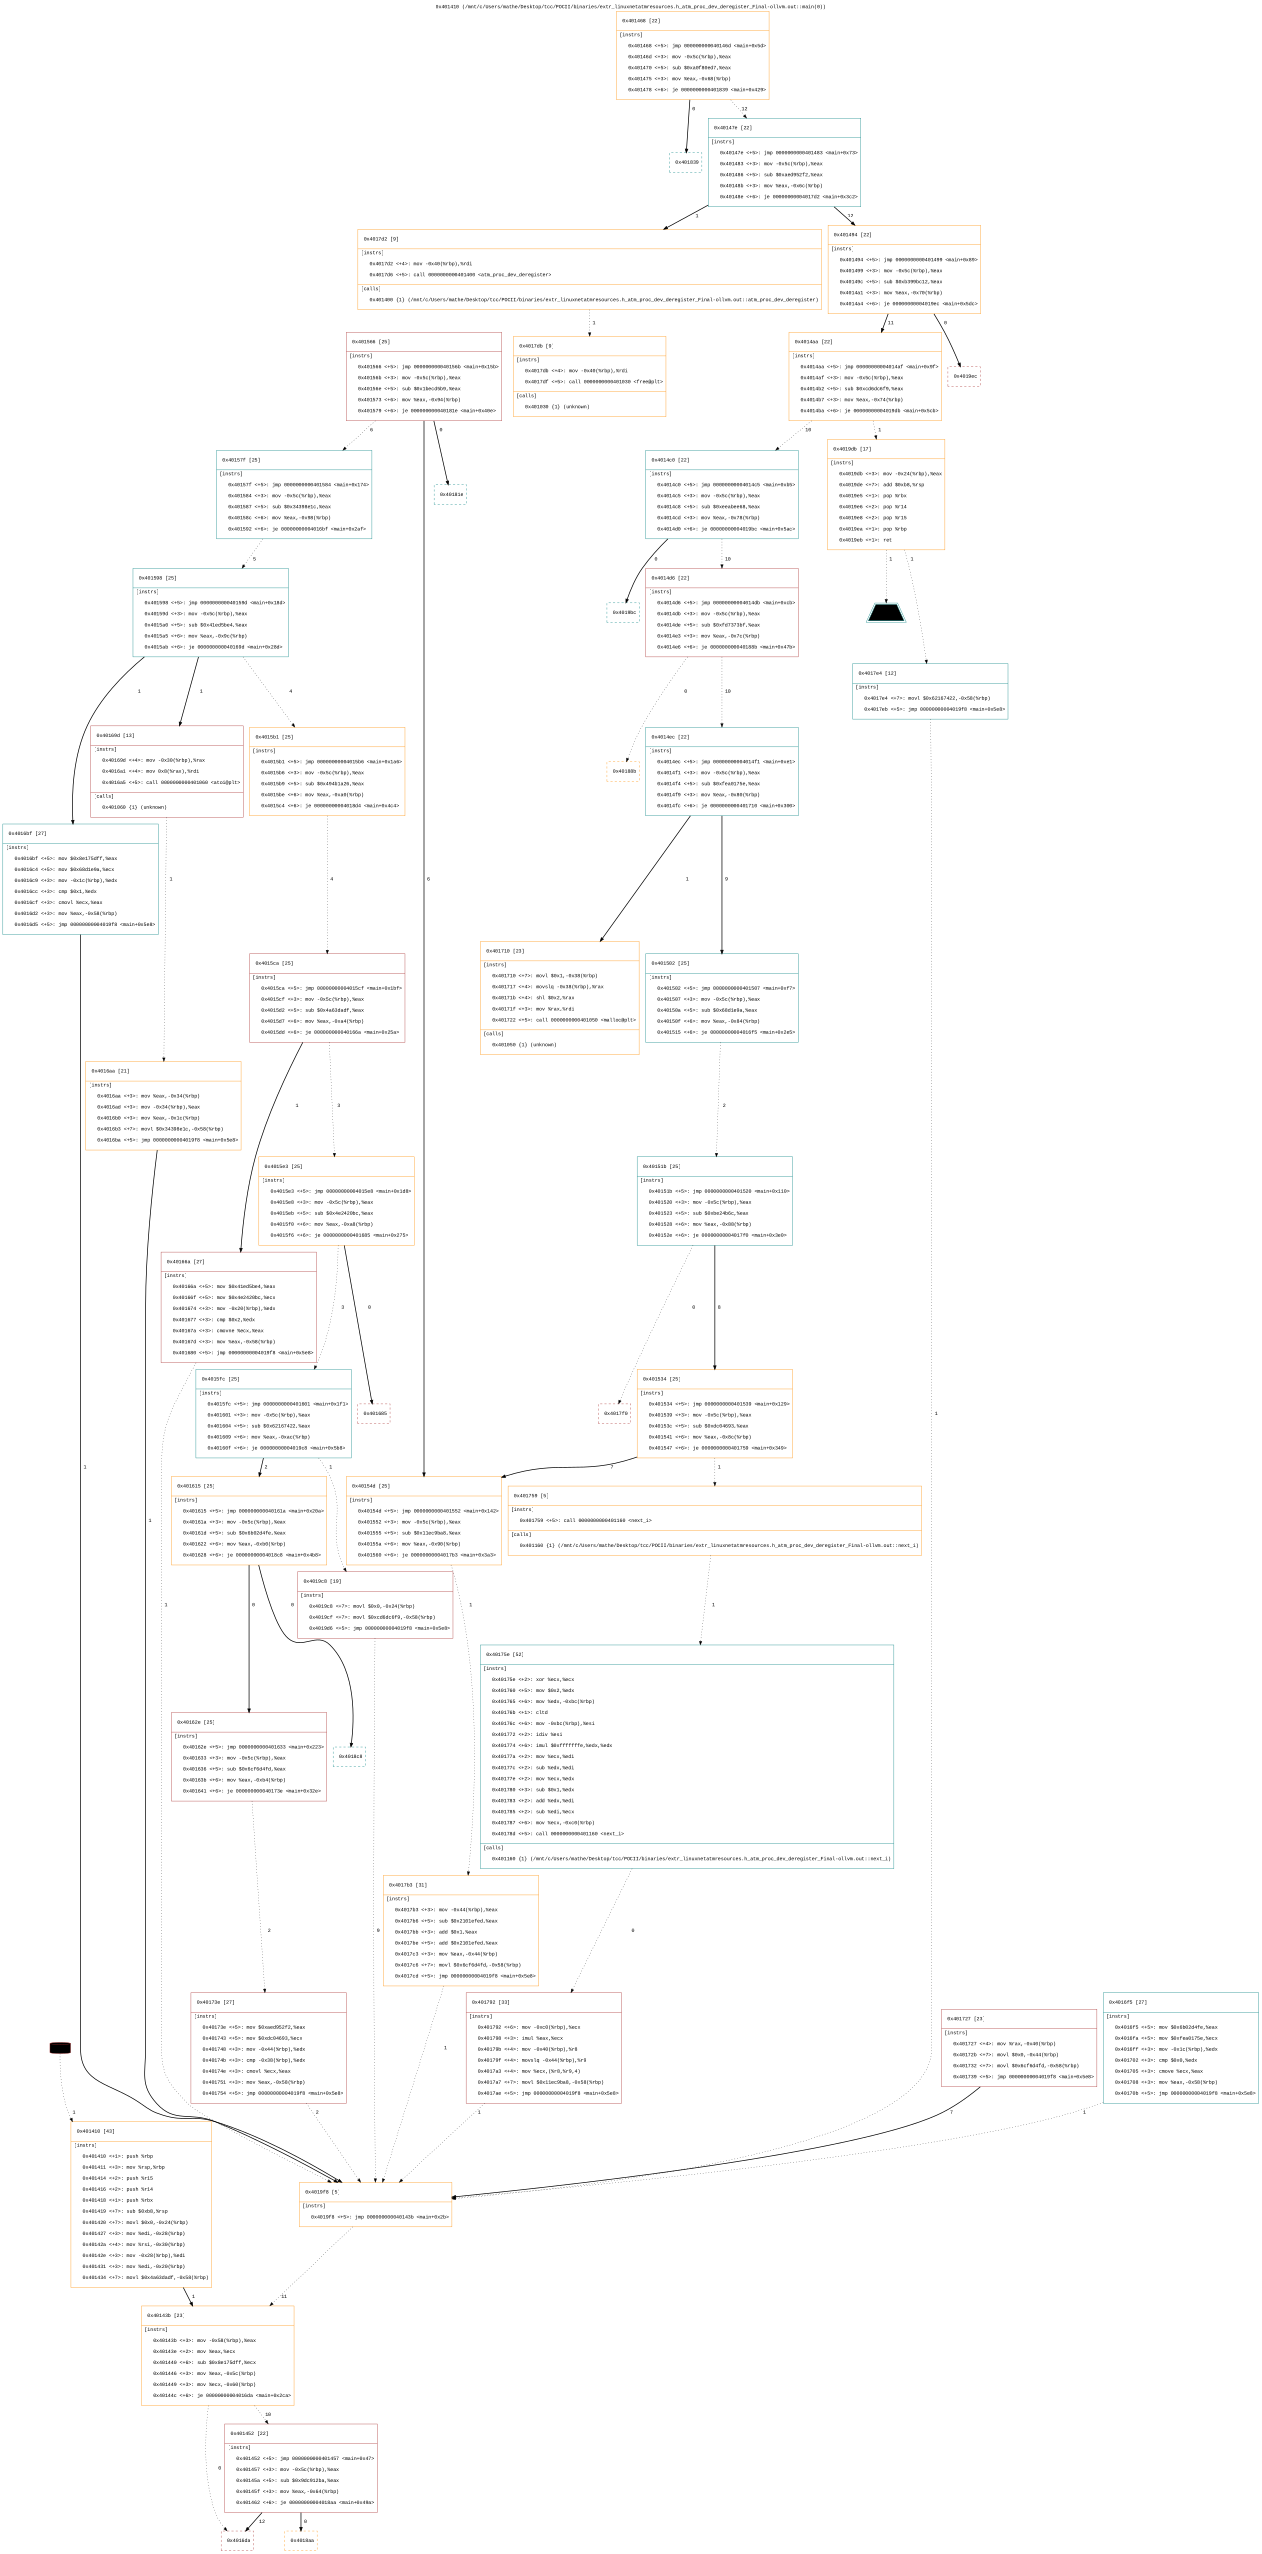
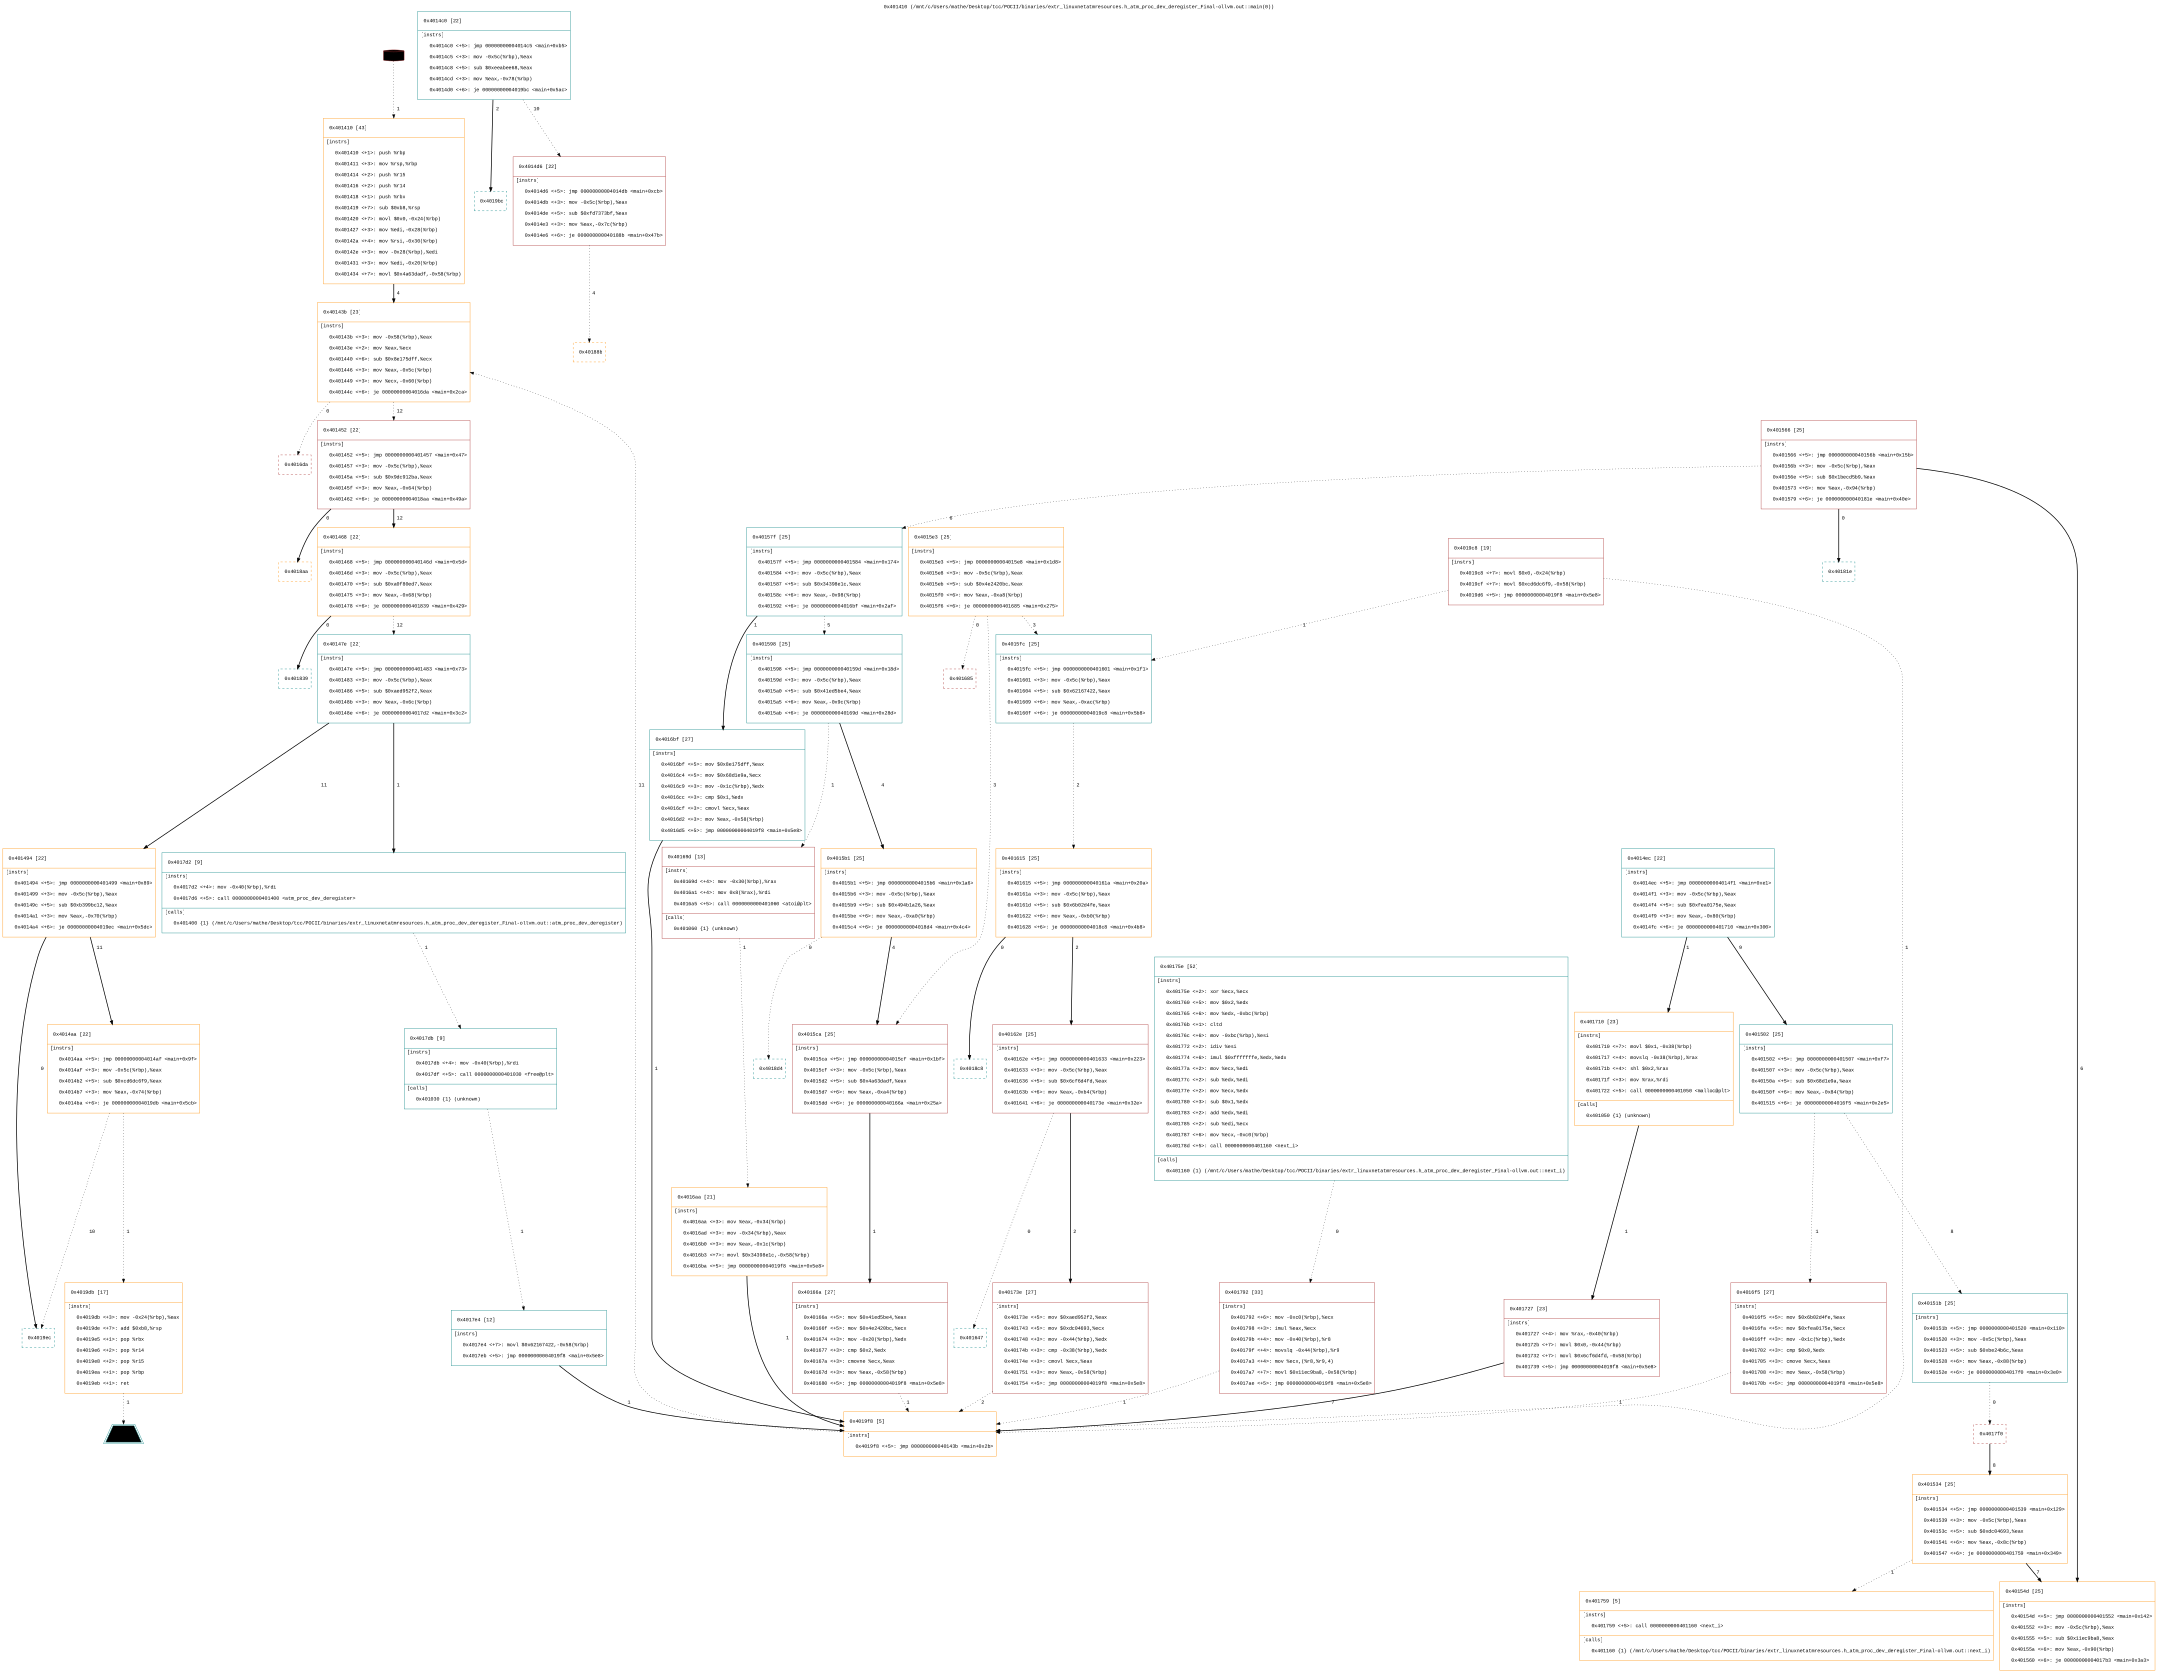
(849, 216) -> (322, 785)
(590, 270) -> (394, 893)
(590, 377) -> (481, 1069)
(964, 377) -> (38, 1338)
(795, 434) -> (76, 1219)
(655, 559) -> (496, 109)
(917, 605) -> (506, 1208)
(189, 690) -> (824, 785)
(722, 690) -> none
(268, 691) -> (861, 784)
(684, 691) -> (592, 293)
(86, 729) -> (730, 668)
(327, 883) -> (885, 979)
none -> (770, 1069)
(332, 1098) -> (990, 837)
(723, 1106) -> (1951, 1232)
none -> (1812, 1196)
none -> (1616, 1211)
(715, 1306) -> (1990, 1457)
(358, 1323) -> (969, 641)
none -> (970, 1338)
(262, 1465) -> (1074, 784)
(337, 1512) -> (1302, 625)
(706, 1598) -> none
(252, 1605) -> (1076, 948)
(932, 1643) -> (694, 1419)
(258, 1895) -> (1070, 1196)
(377, 1931) -> (1905, 948)
(461, 1931) -> none
(1181, 2048) -> (1809, 1338)
(192, 2297) -> (397, 293)
(267, 2415) -> (398, 411)
(255, 2520) -> (394, 516)
